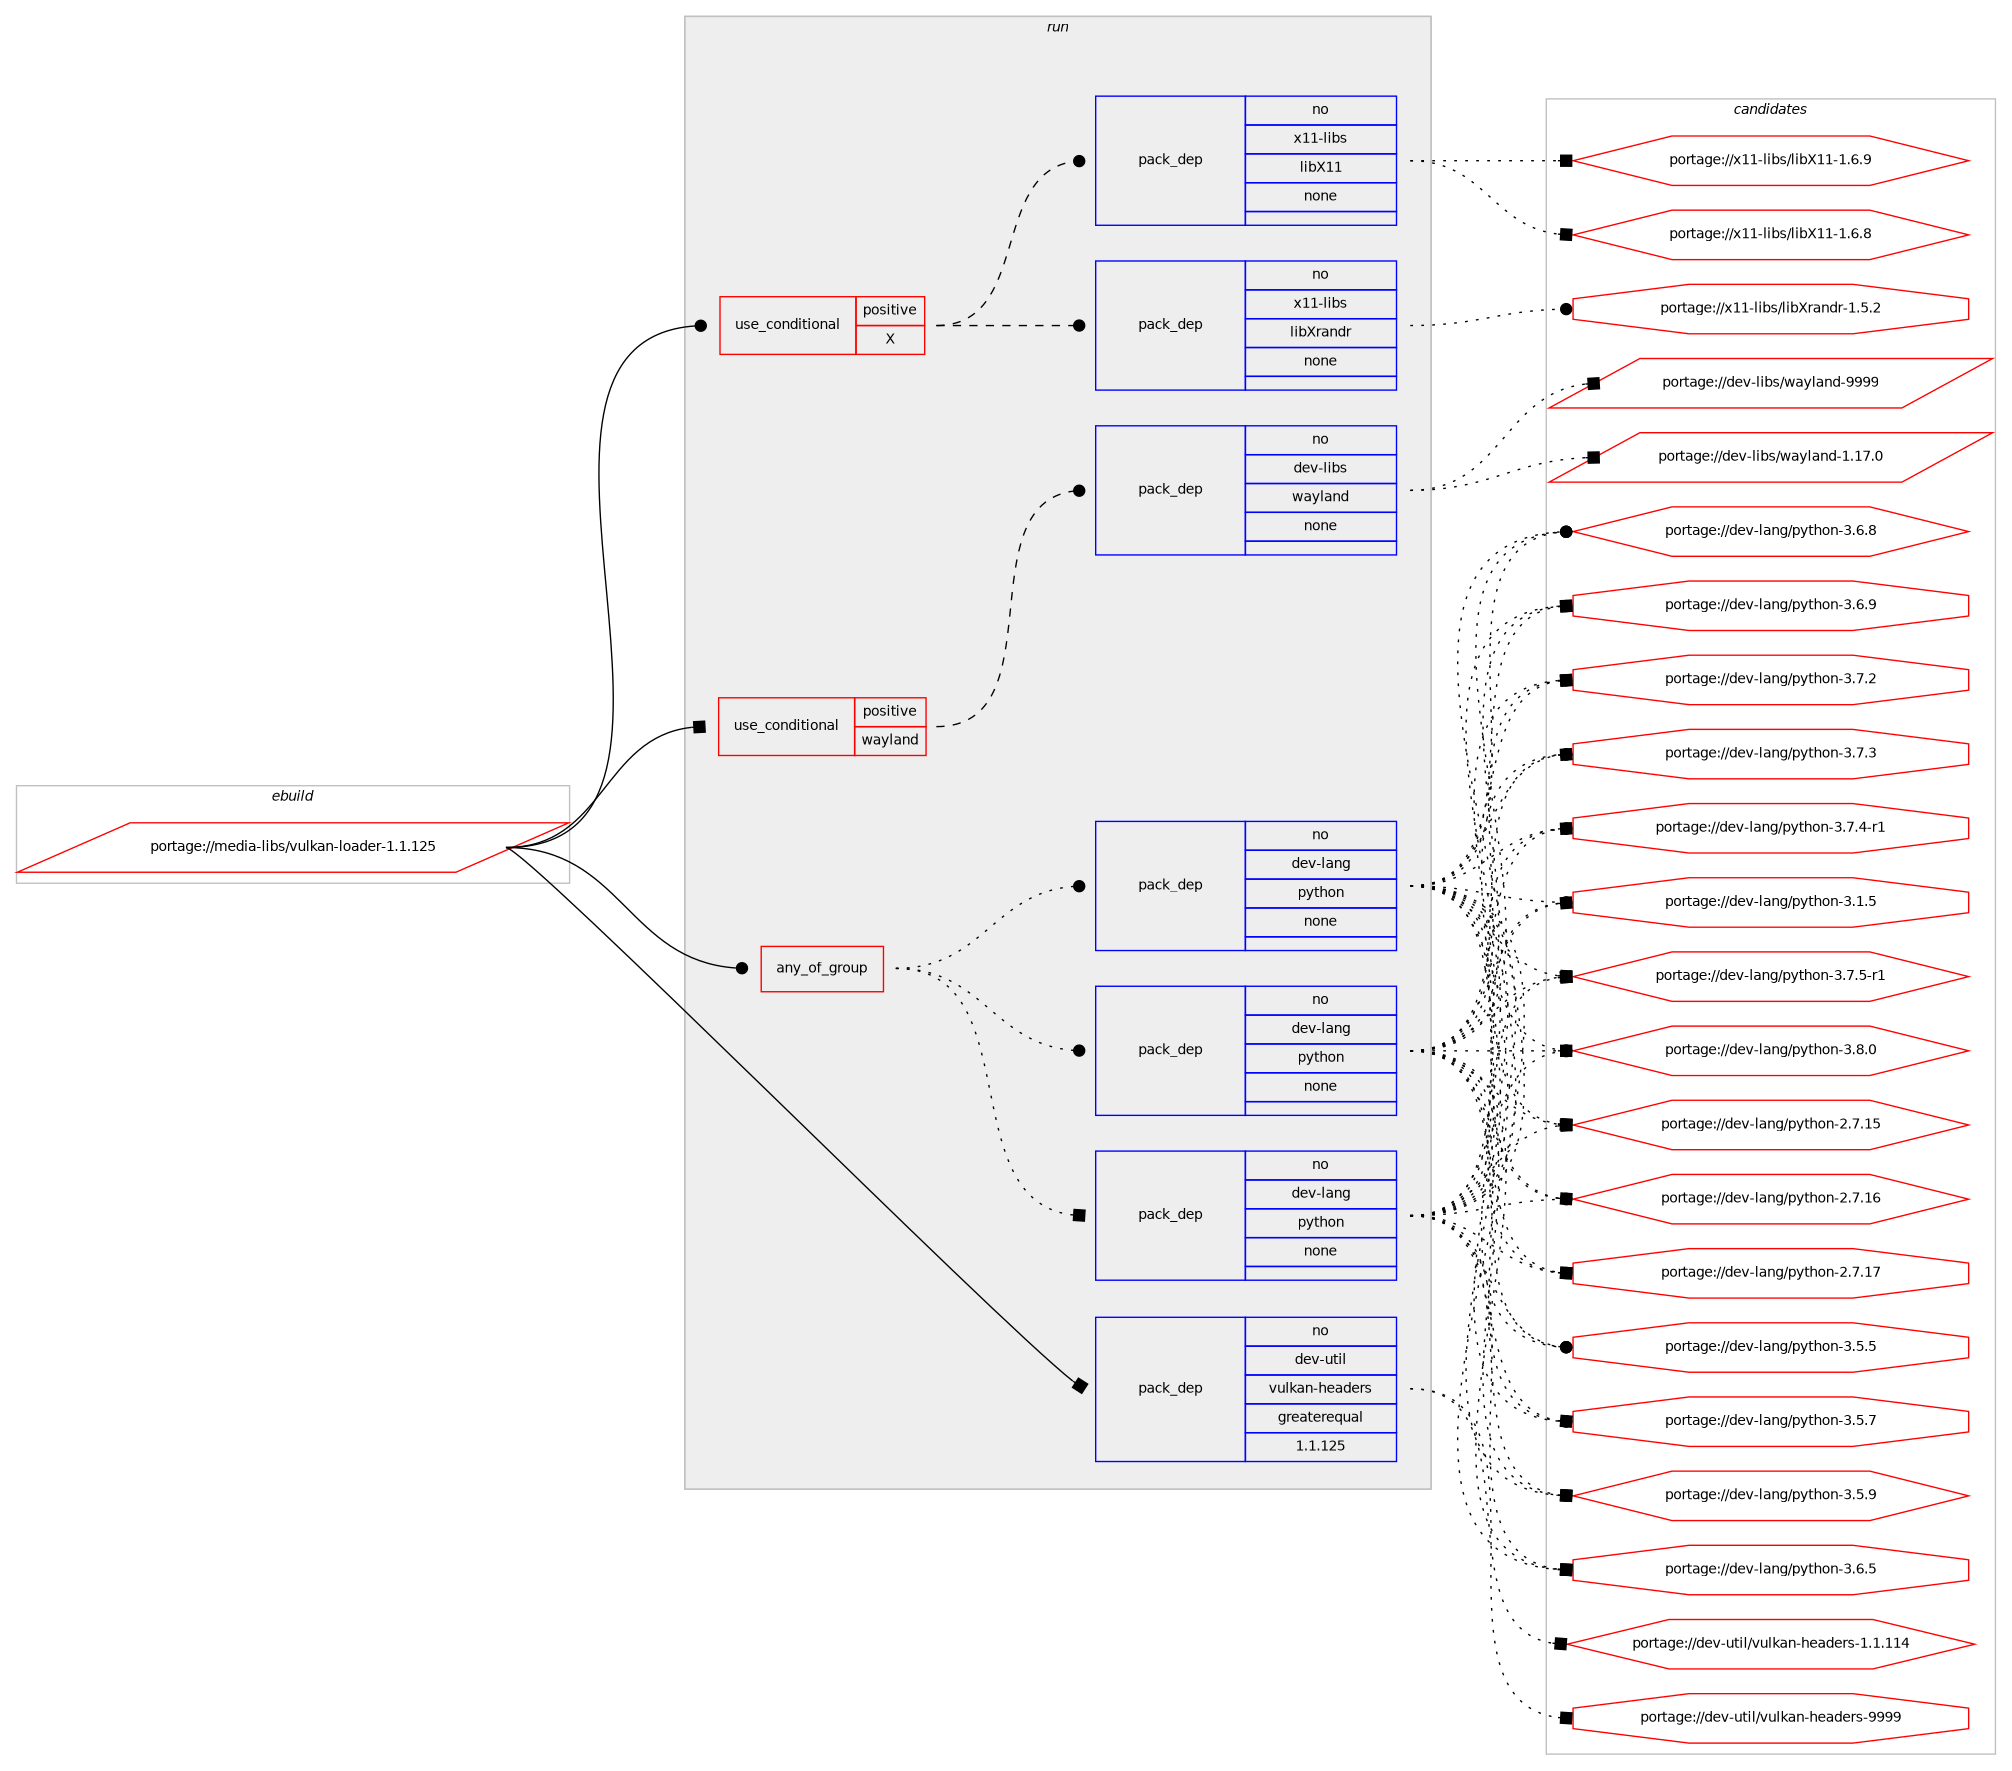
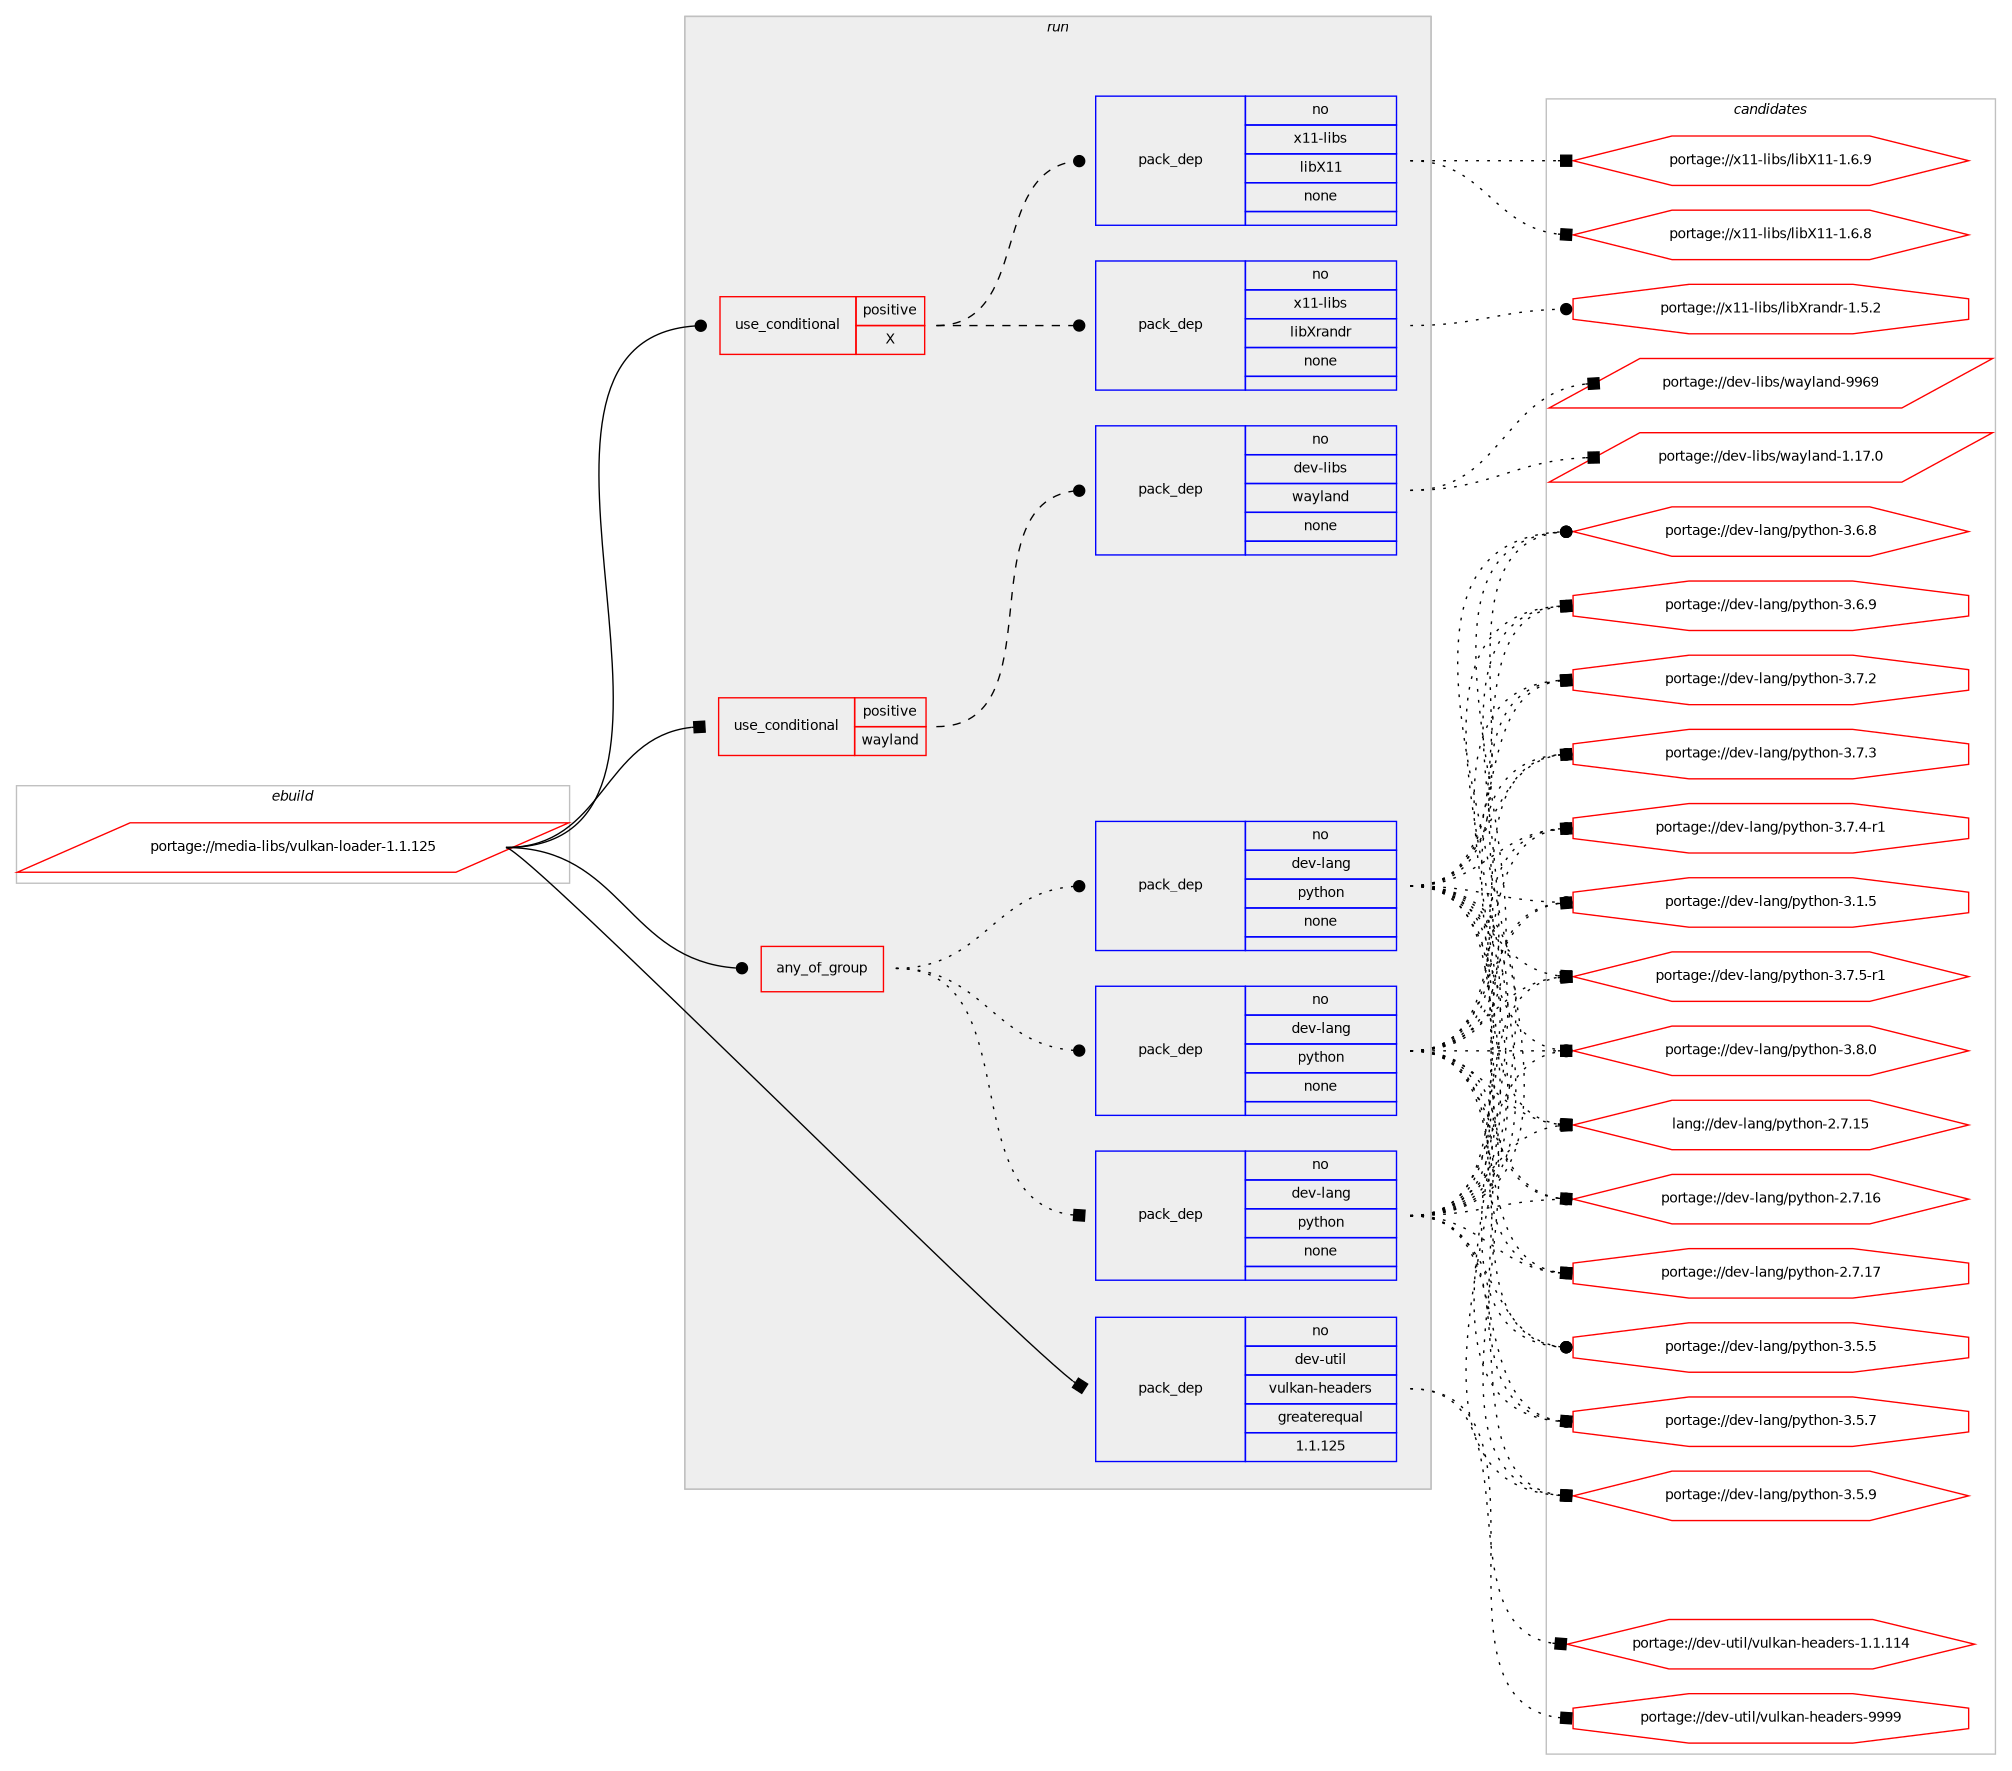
(1771, 383) -> (1771, 383)
(1771, 1125) -> (1771, 1125)
(1771, 1570) -> none
